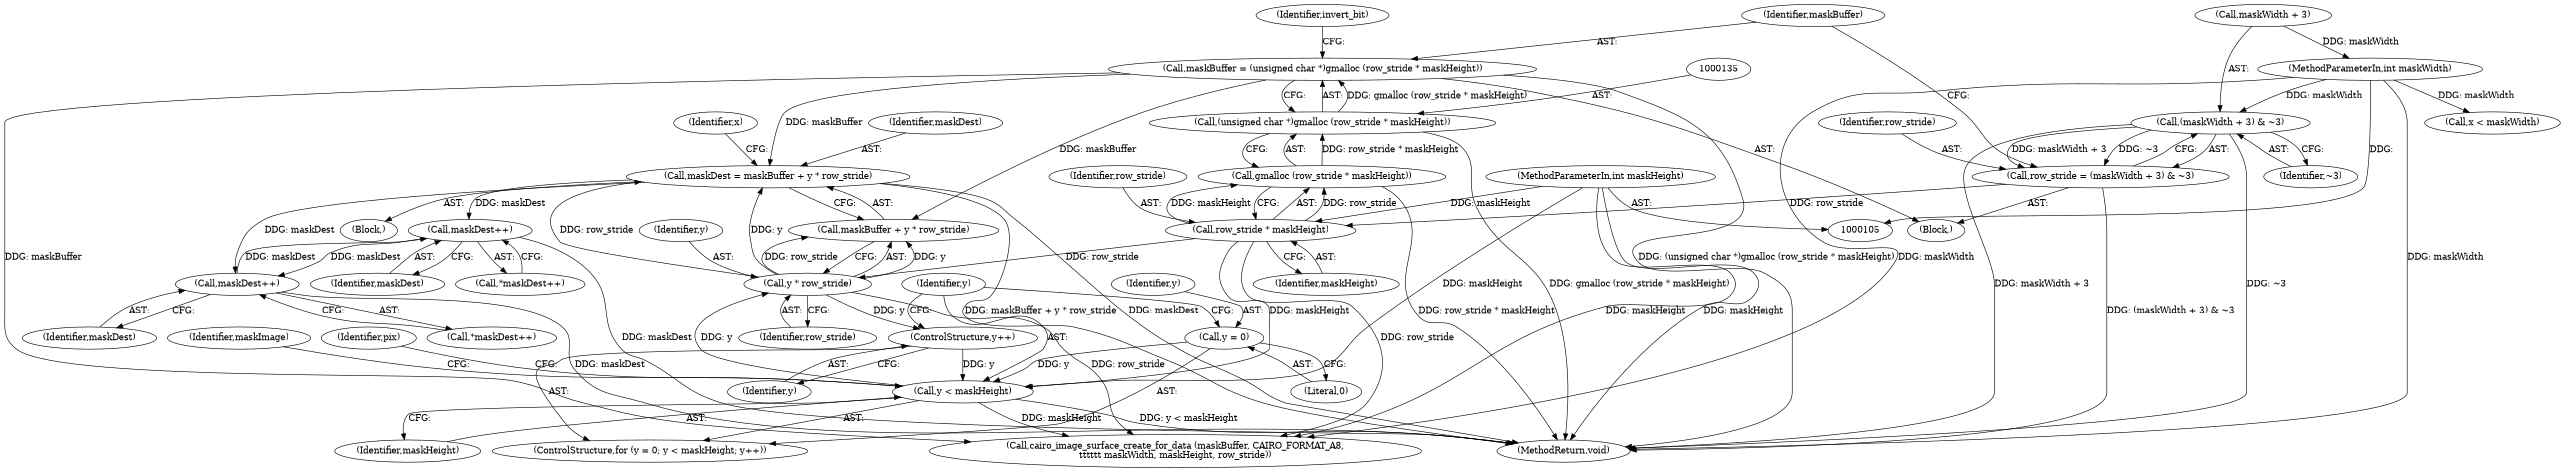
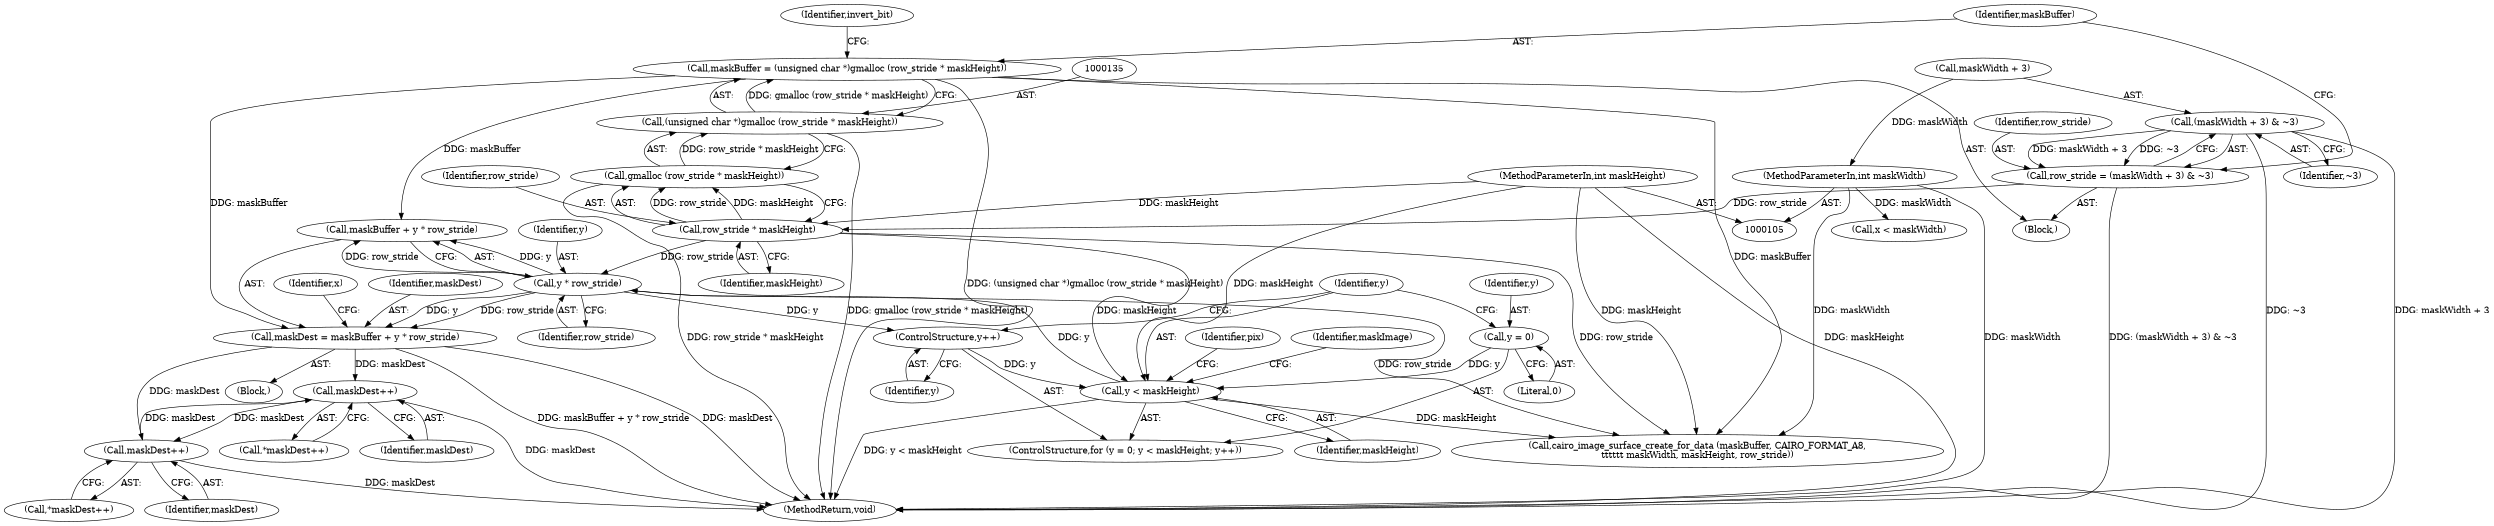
(2285, 92) -> none
(2383, 150) -> (1833, 204)
(823, 204) -> none
